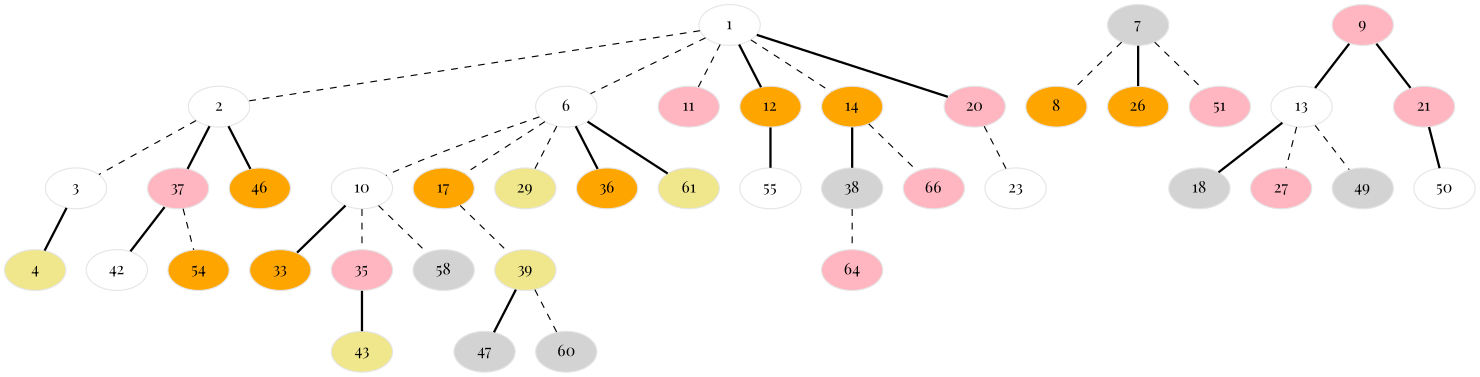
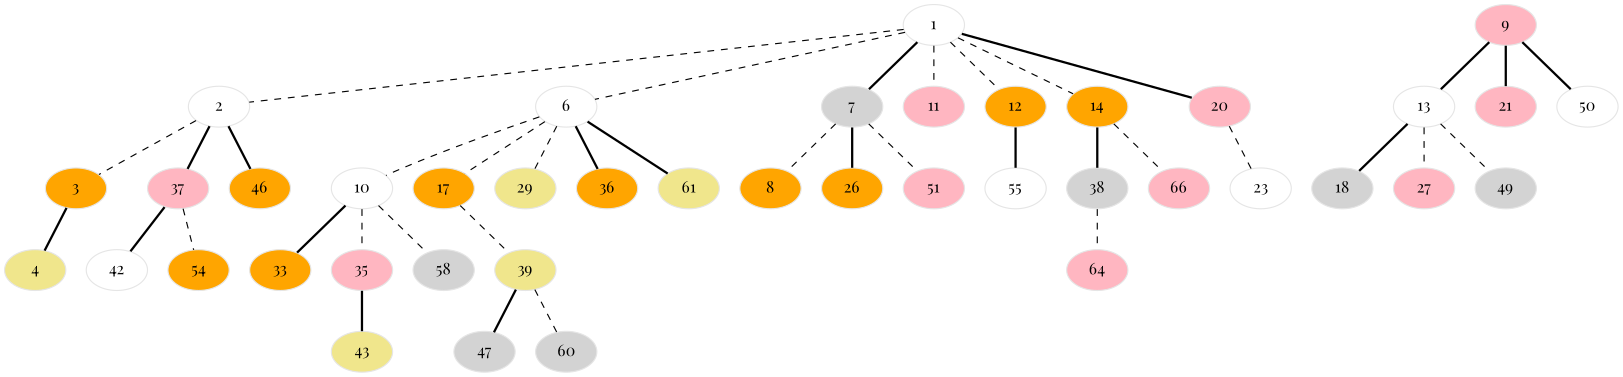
(750, 66) -> (975, 66)
none -> (893, 66)
(1434, 148) -> (1547, 66)
(76, 188) -> (76, 188)
